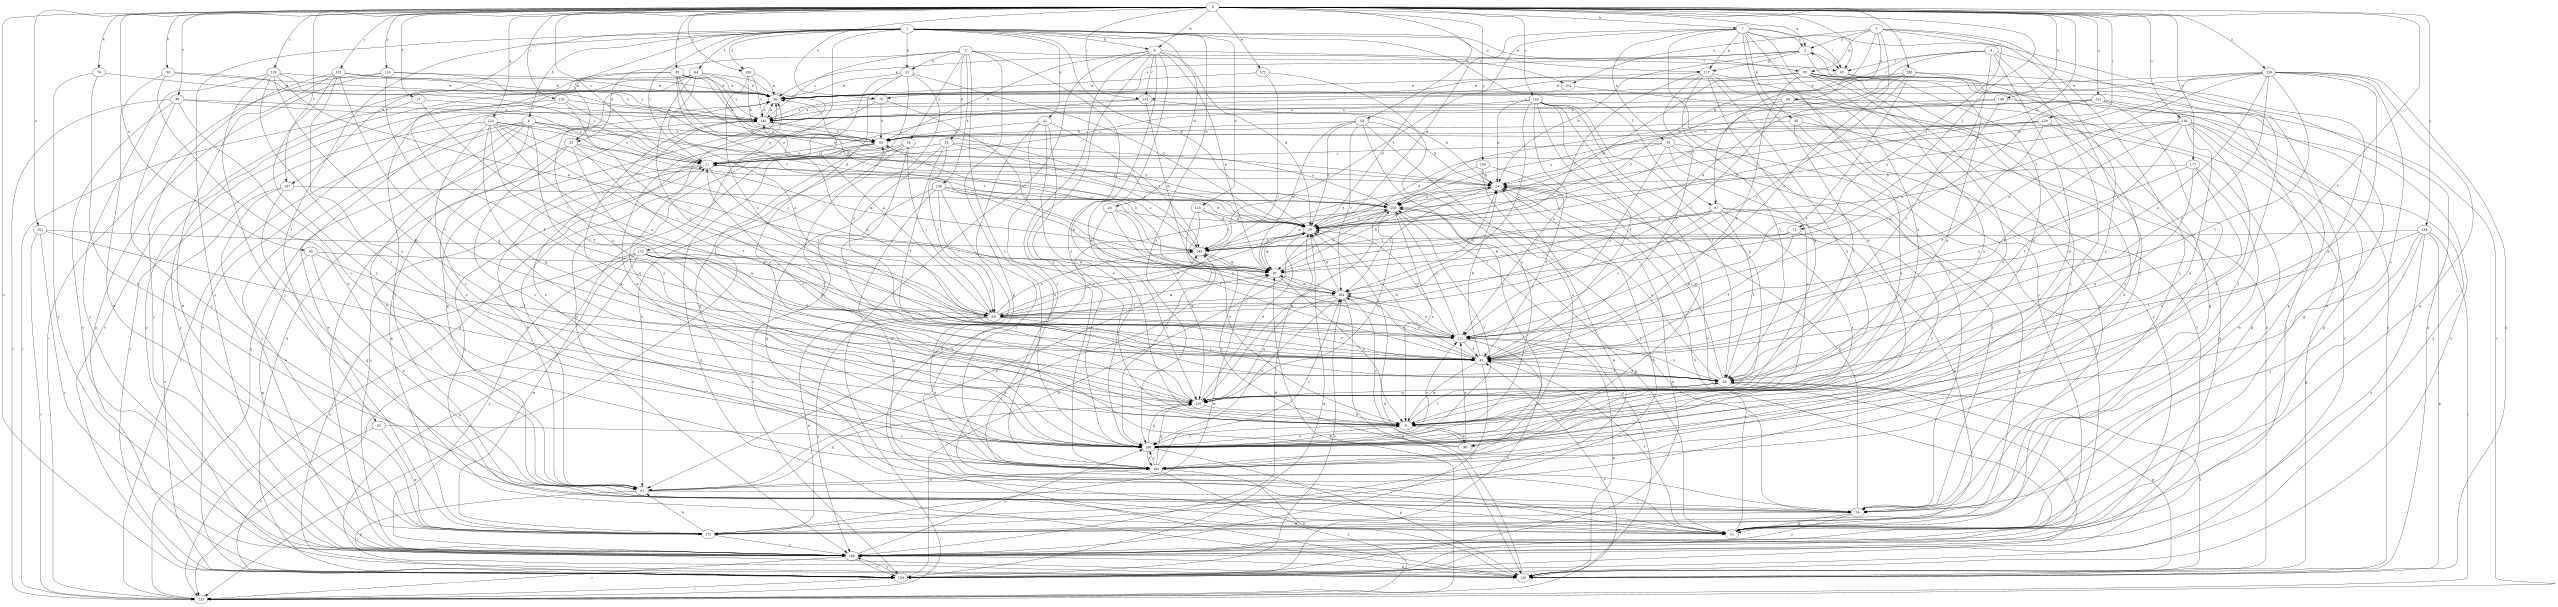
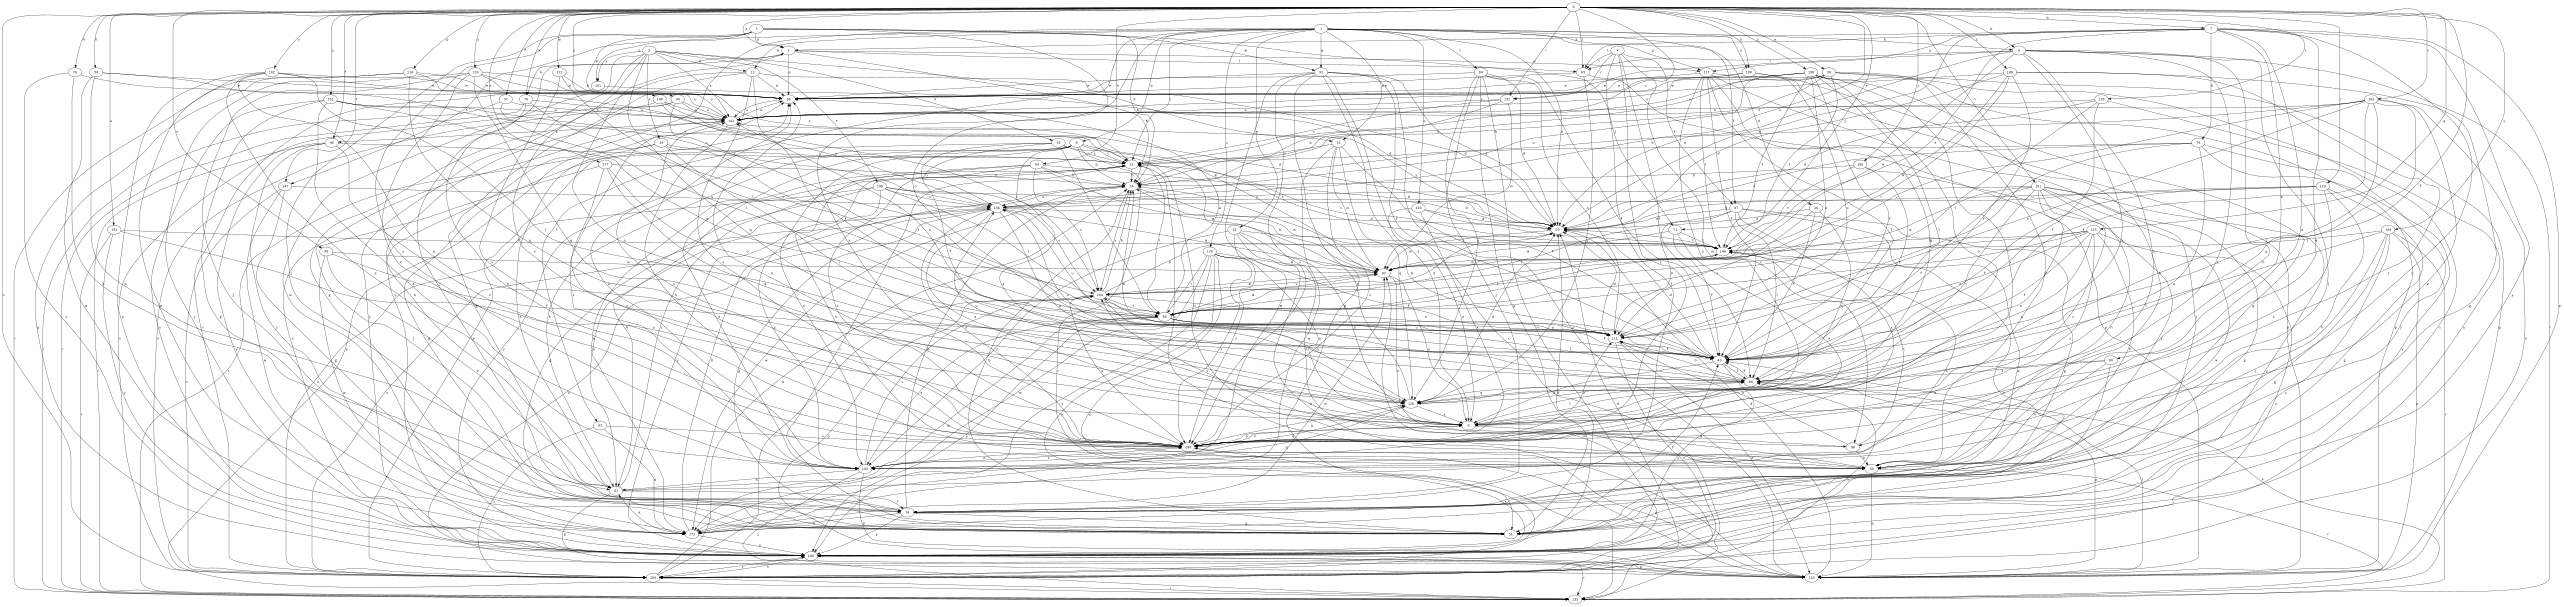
(483, 111) -> (523, 132)
none -> (292, 303)
